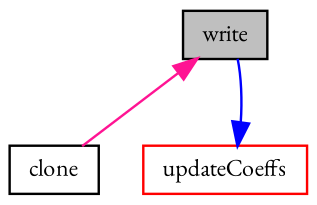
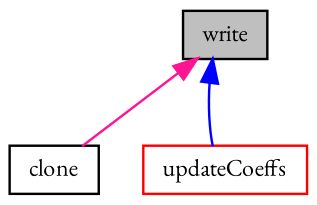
(241, 90) -> (209, 115)
